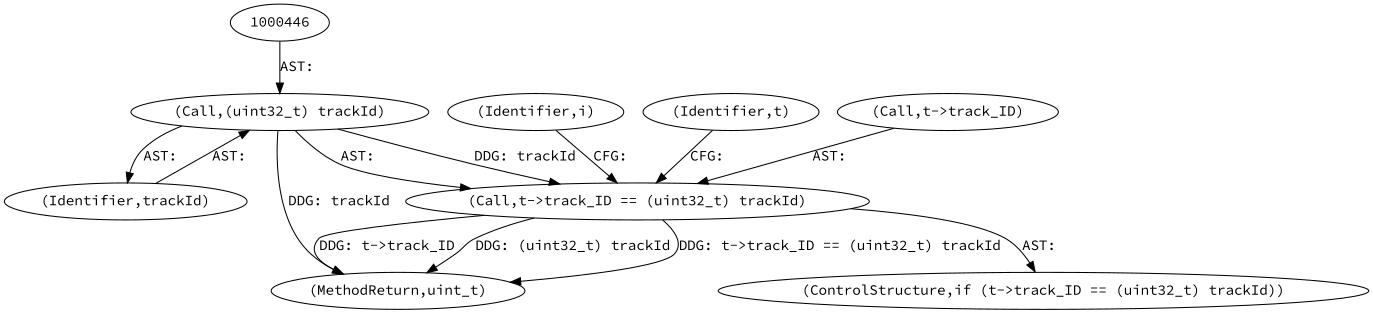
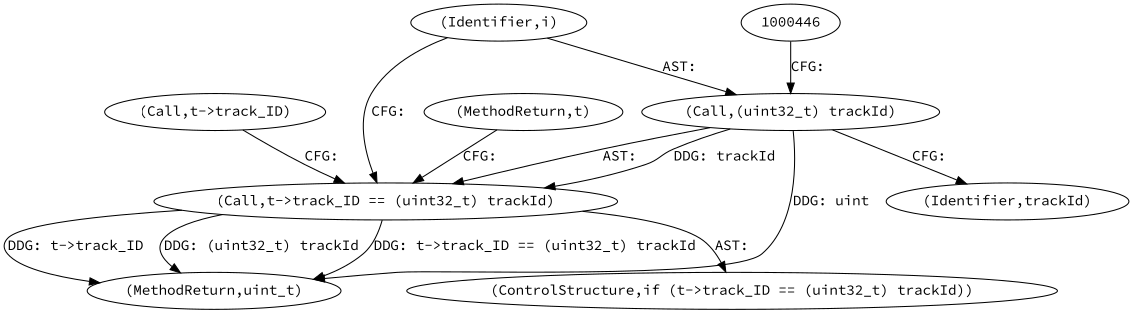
(301, 67) -> (812, 67)
(731, 112) -> (523, 112)
(165, 157) -> (934, 157)
(834, 157) -> (326, 157)
(198, 159) -> (637, 65)
(339, 201) -> (831, 201)
